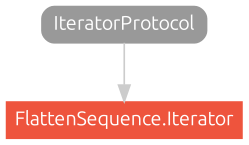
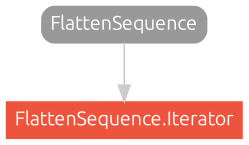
(124, 25) -> (124, 25)
